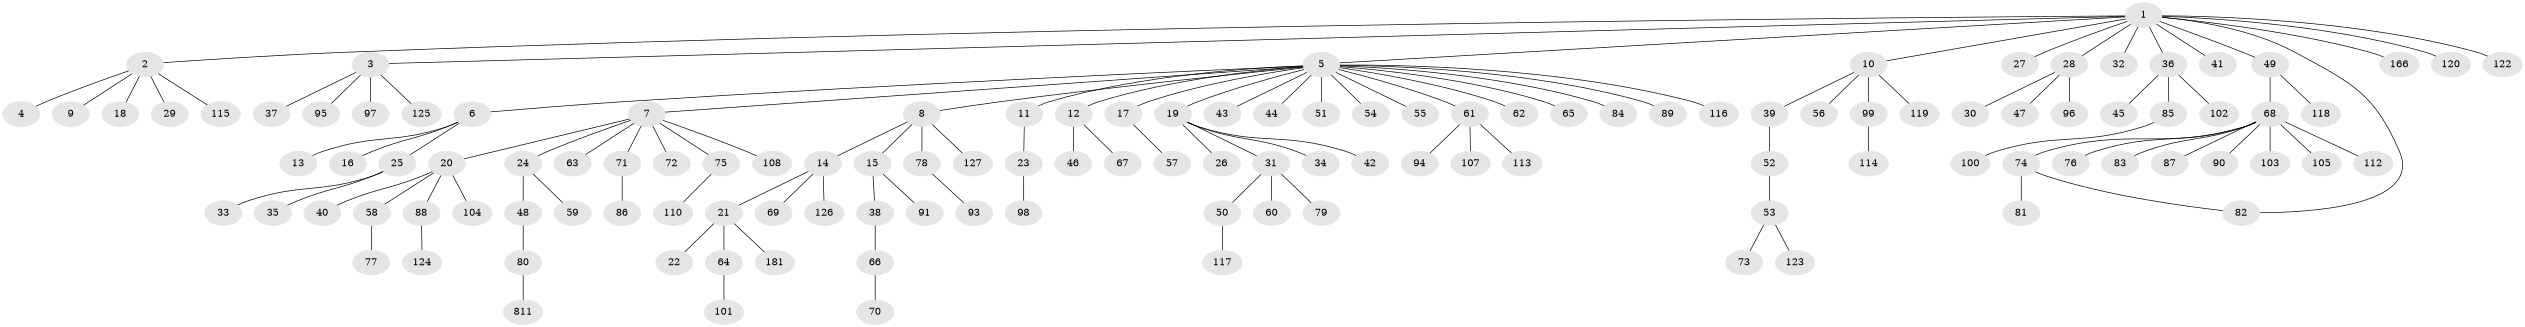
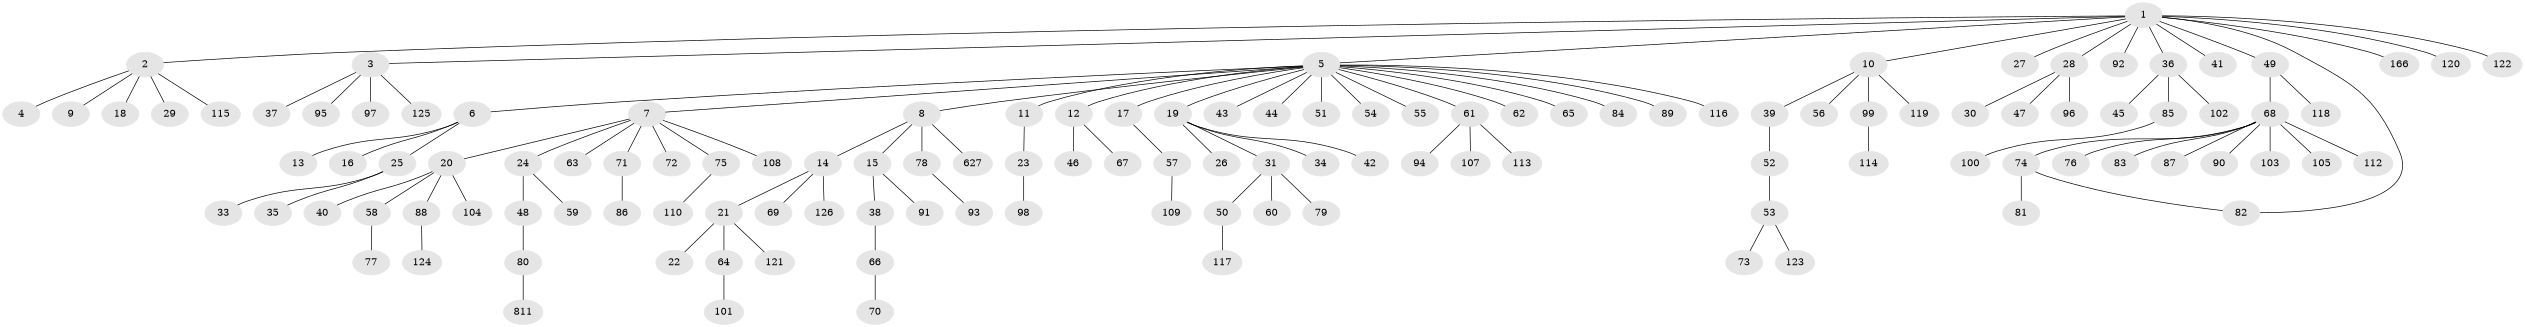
(2119, 65) -> (2119, 65)
(973, 164) -> (973, 164)
none -> (1172, 213)
(775, 263) -> (775, 263)
